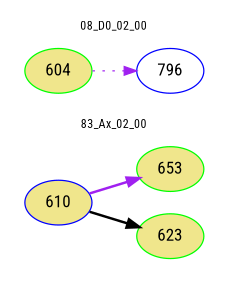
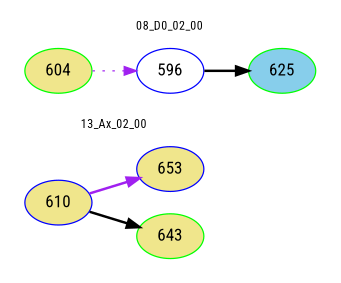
(170, 71) -> (170, 71)
none -> (282, 71)
(114, 125) -> (114, 125)
(170, 169) -> (170, 169)
(170, 236) -> (170, 236)
